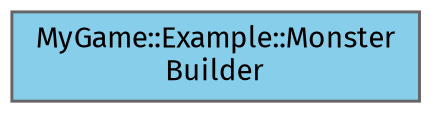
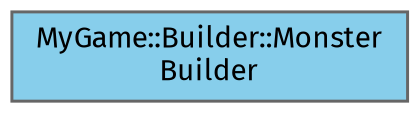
(216, 57) -> (210, 57)
